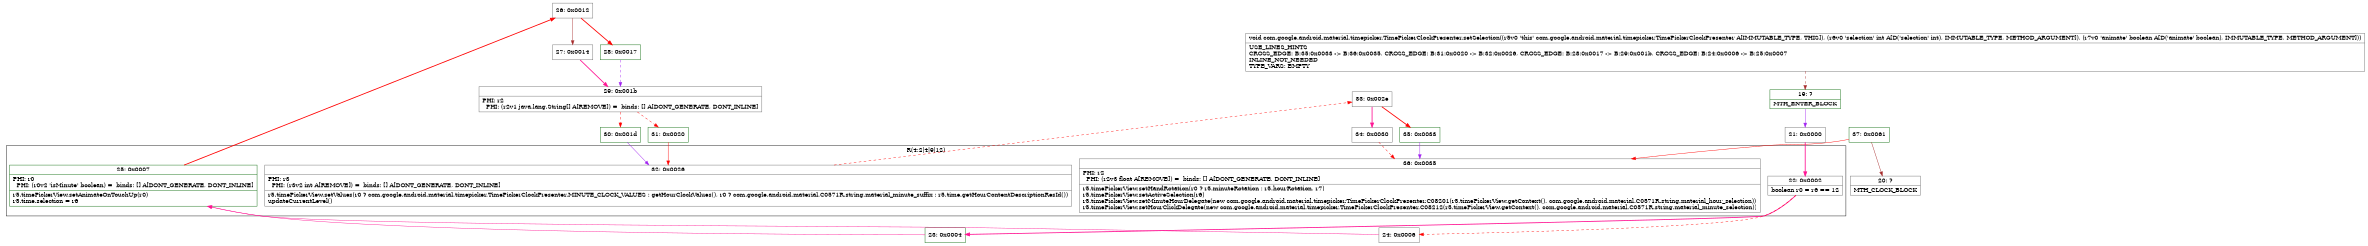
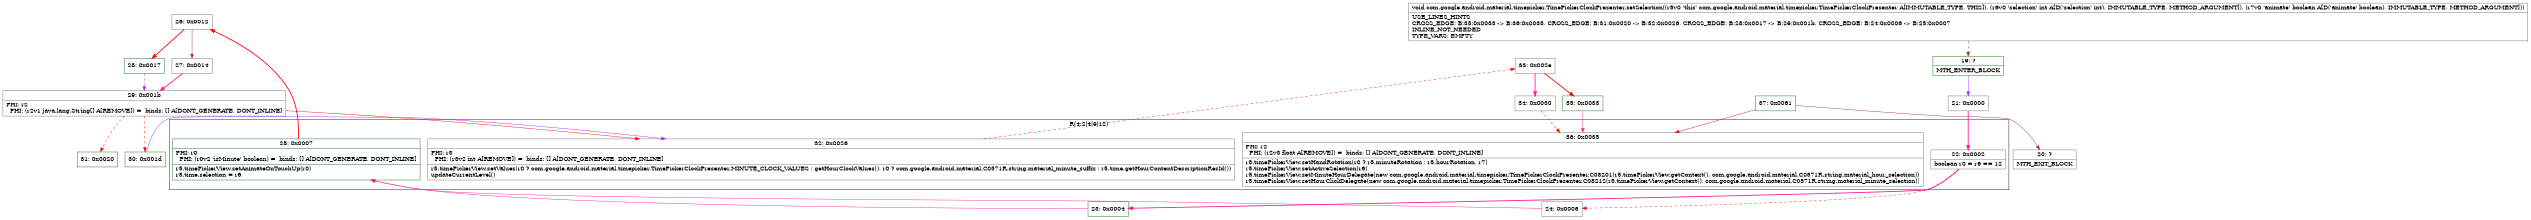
(1420, 148) -> (1583, 117)
(668, 152) -> (487, 125)
(1885, 190) -> (2045, 164)
